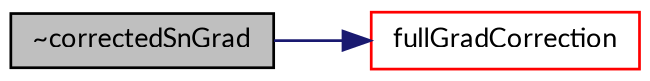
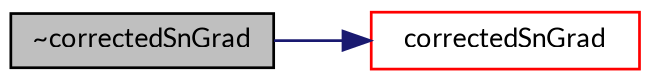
(505, 41) -> (505, 41)
